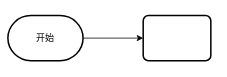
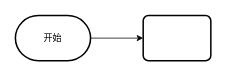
(45, 38) -> (53, 38)
